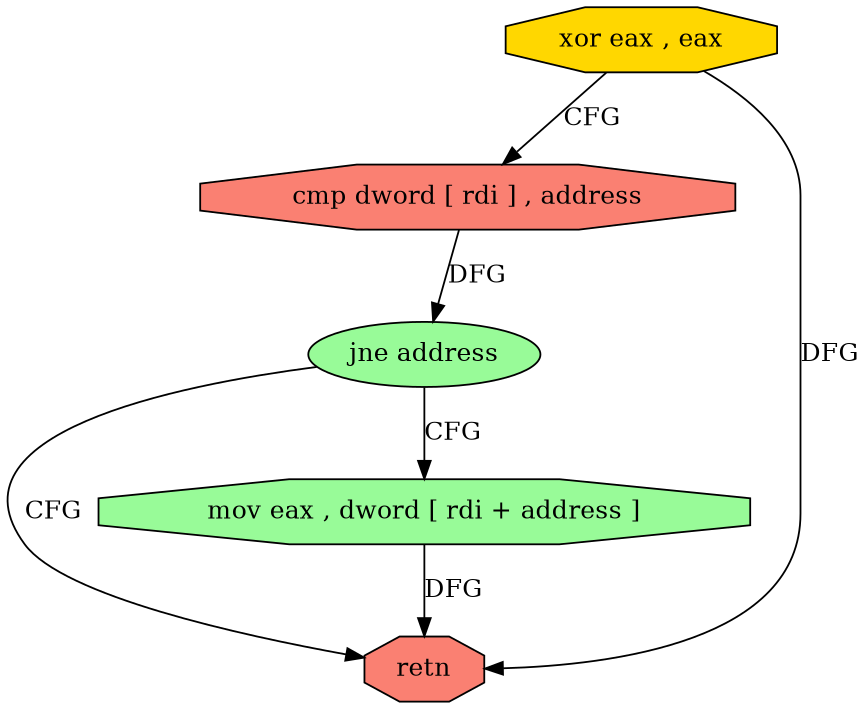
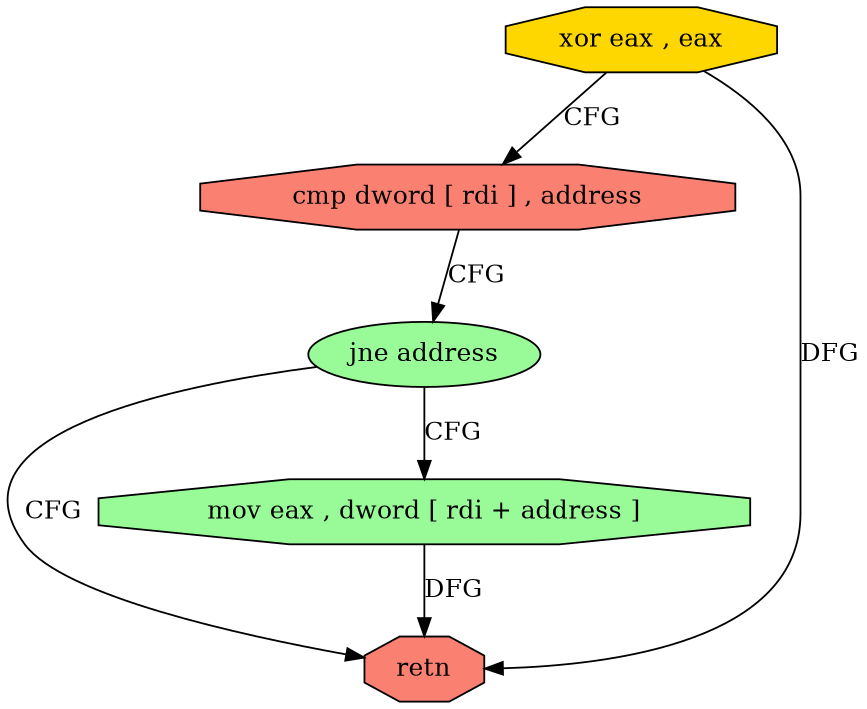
(478, 276) -> (477, 276)
